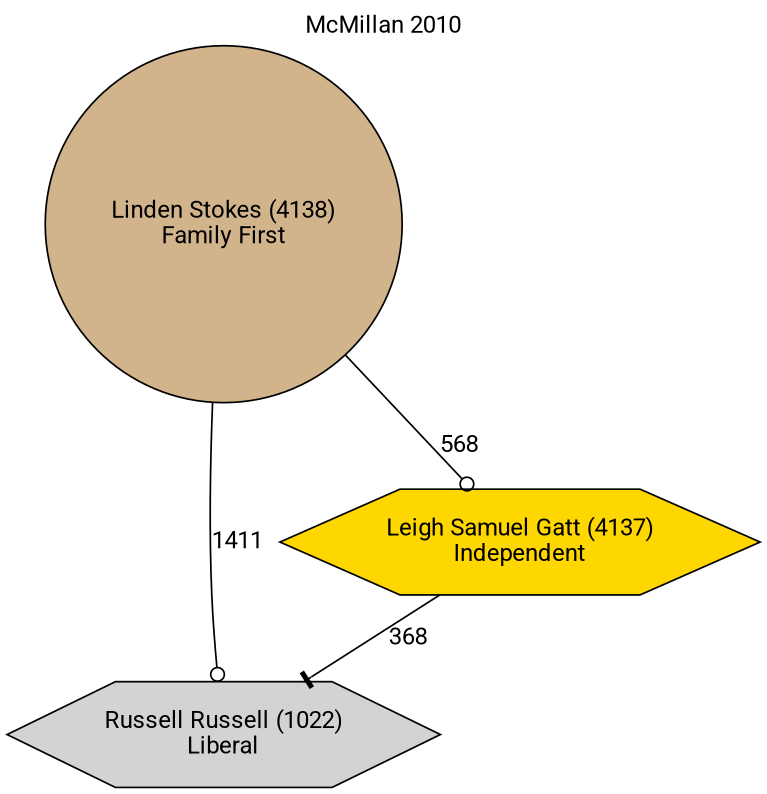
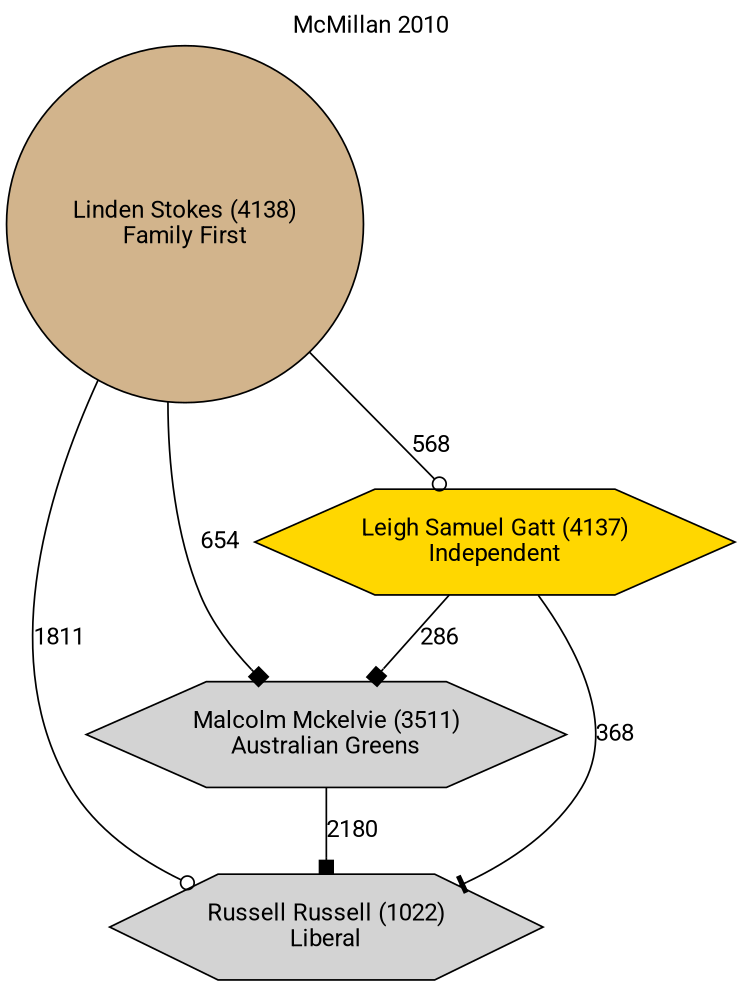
(238, 542) -> (60, 638)
none -> (326, 735)
